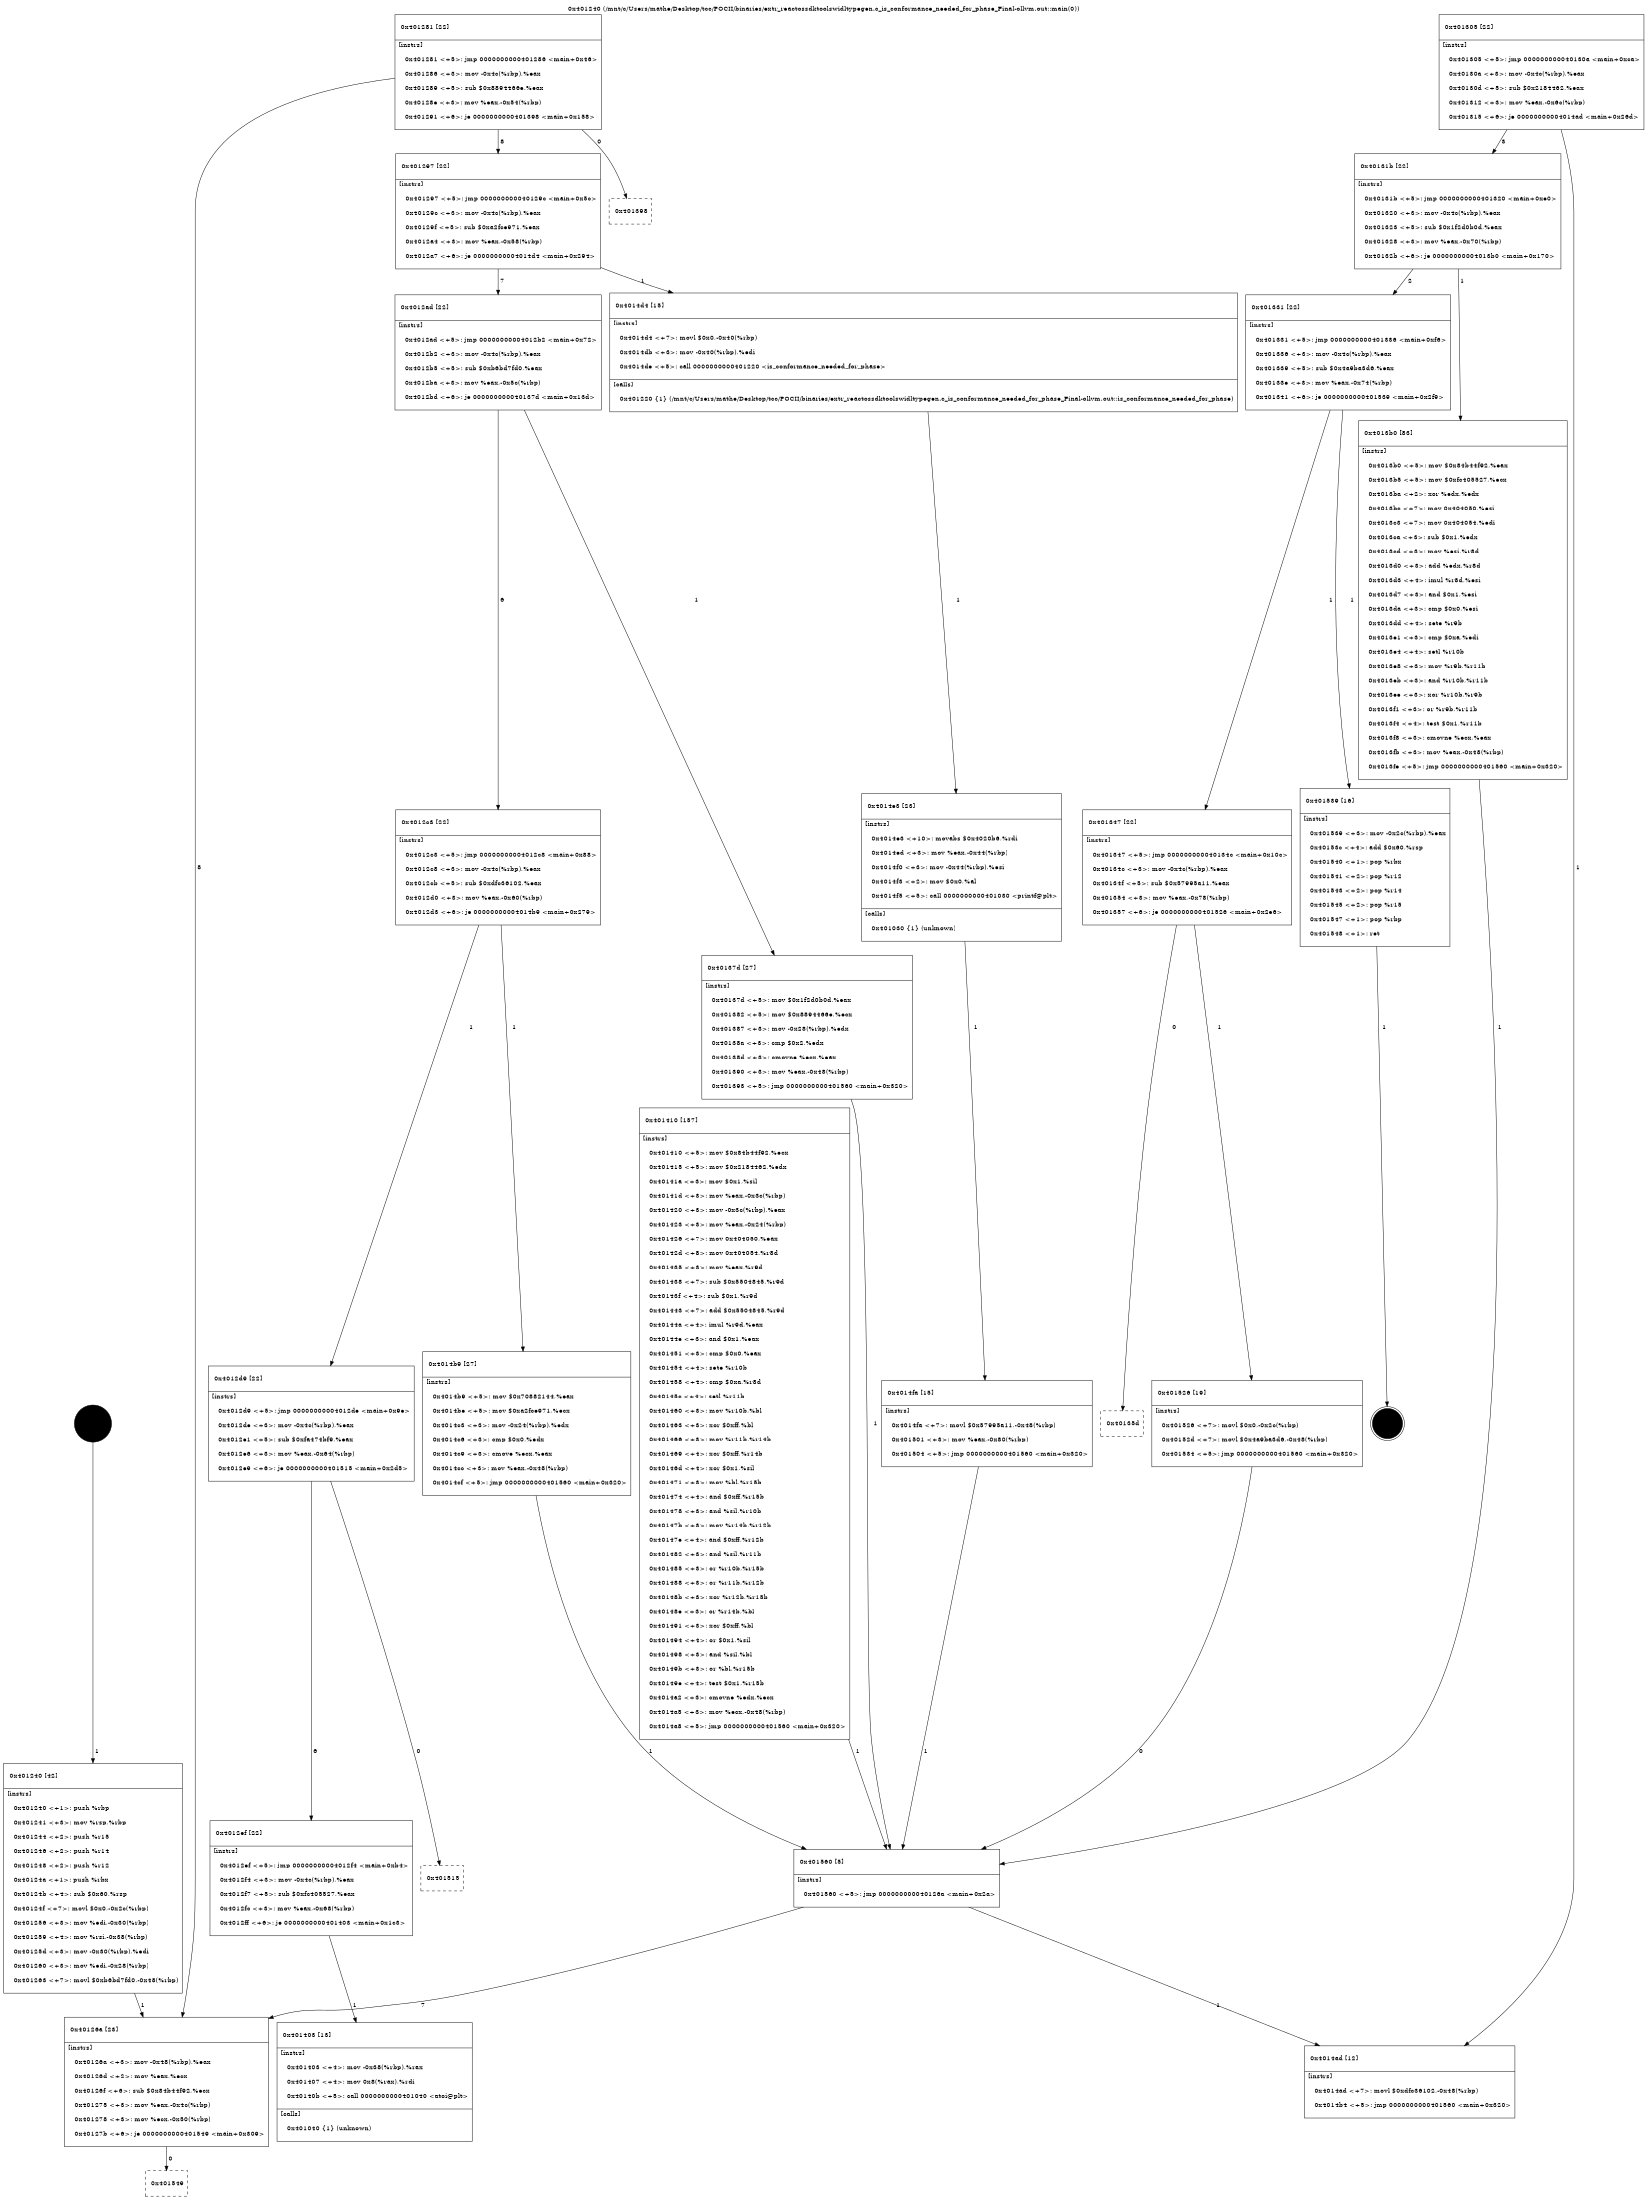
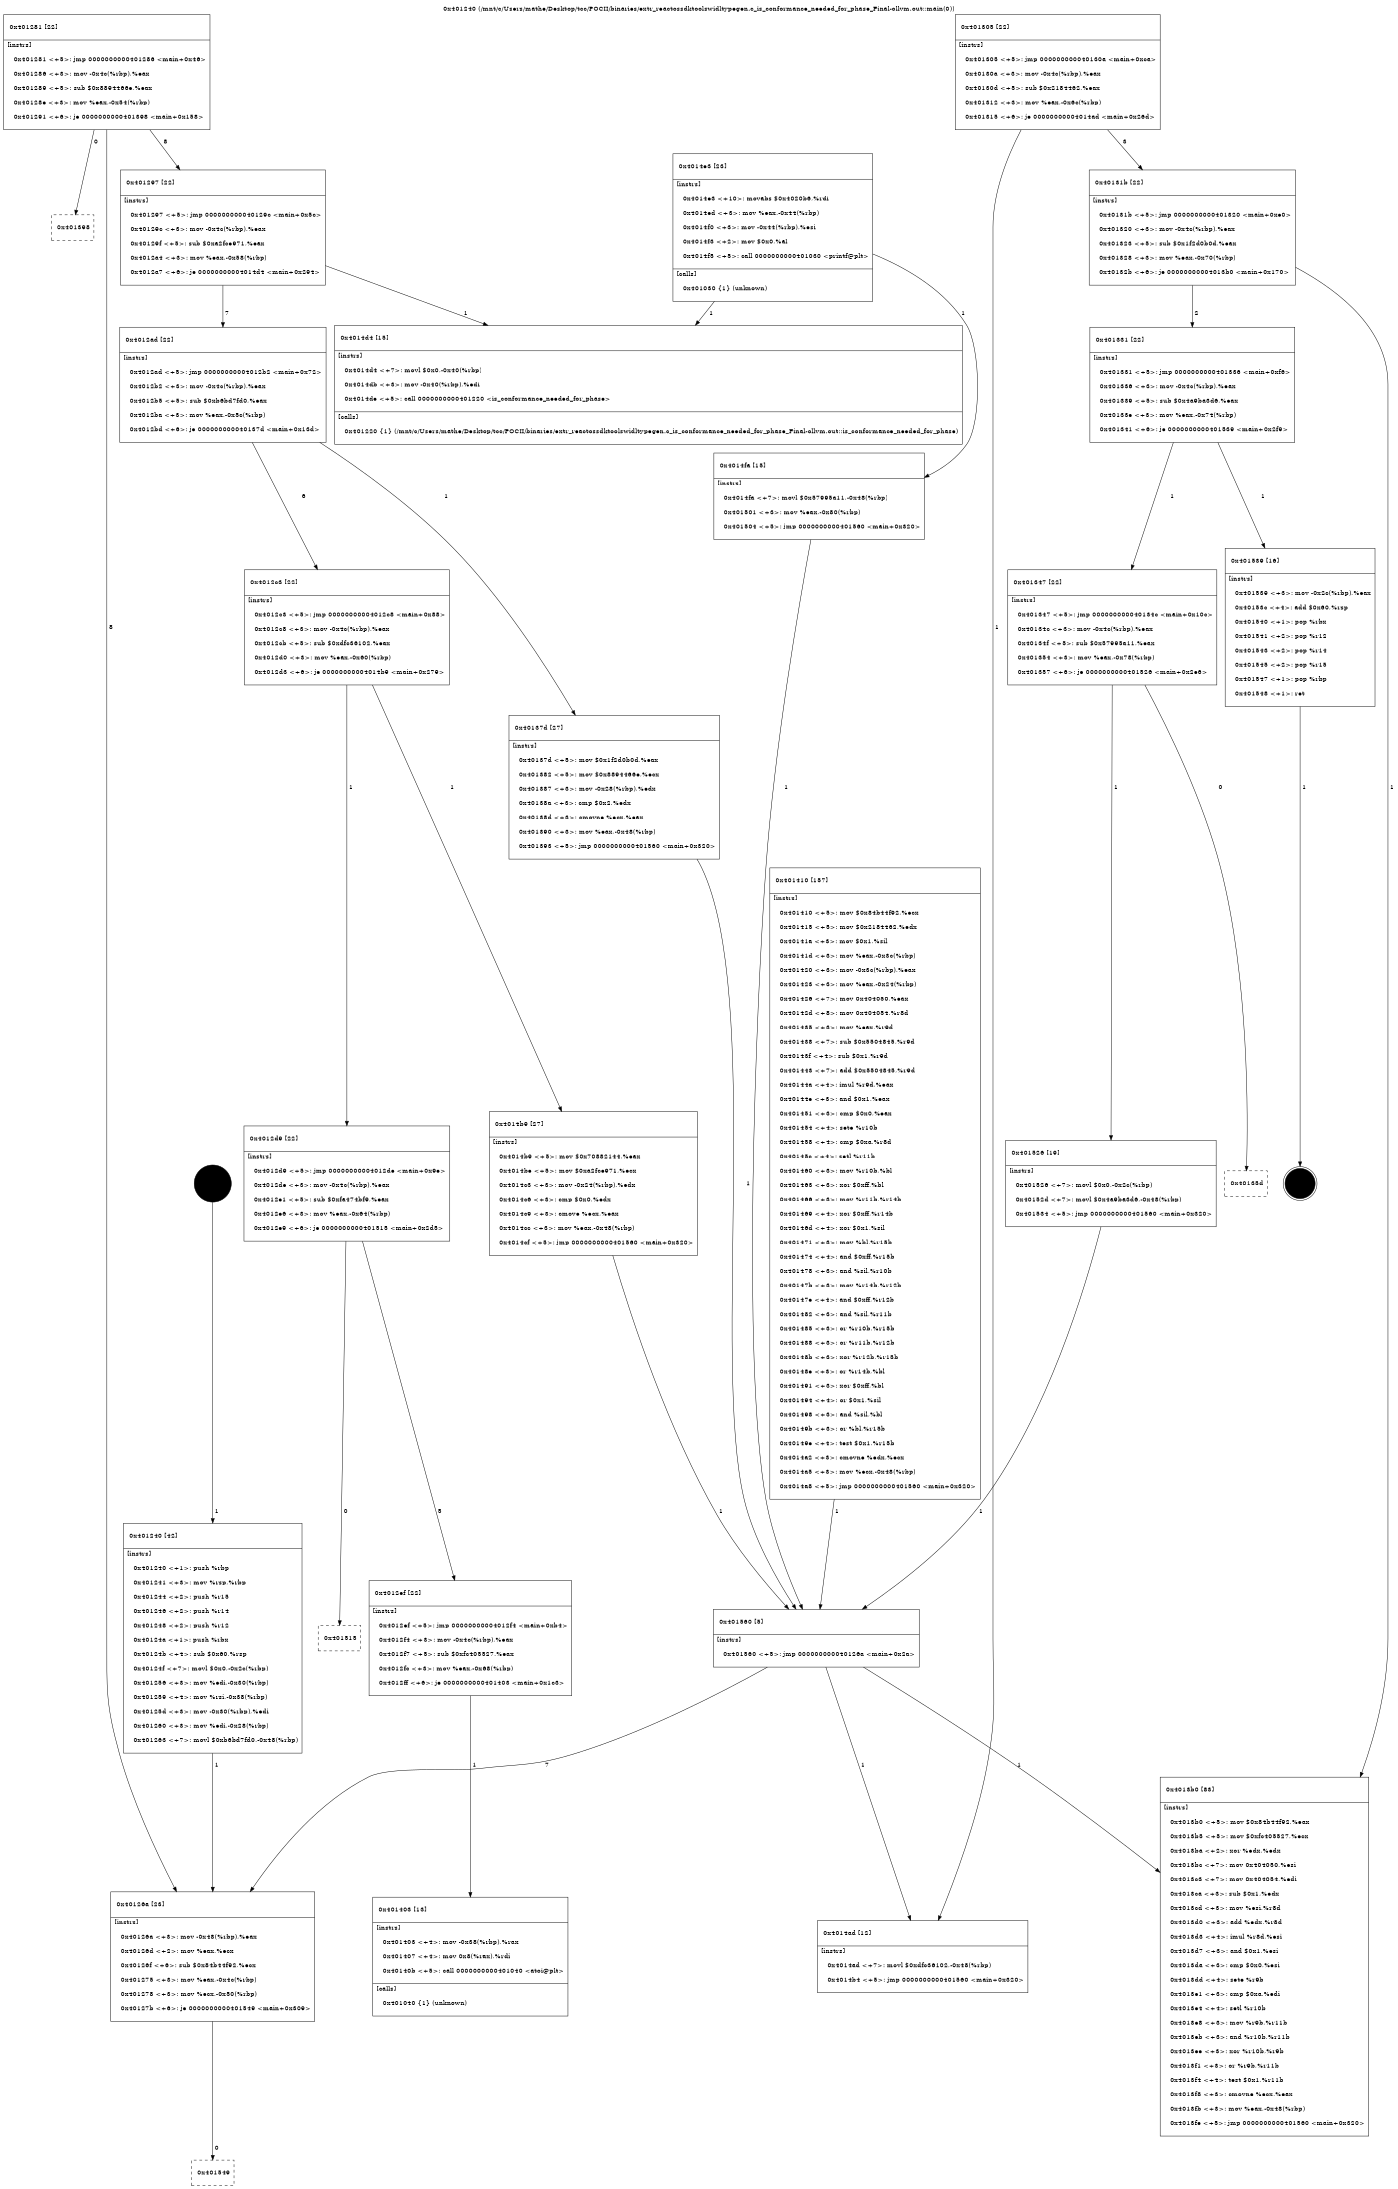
(942, 600) -> (706, 311)
(1483, 1480) -> (1013, 1764)
(314, 1751) -> (439, 1511)
(1140, 1751) -> (980, 1511)
